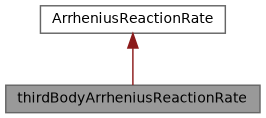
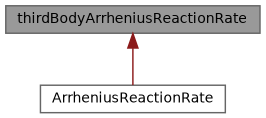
(133, 67) -> (133, 67)
